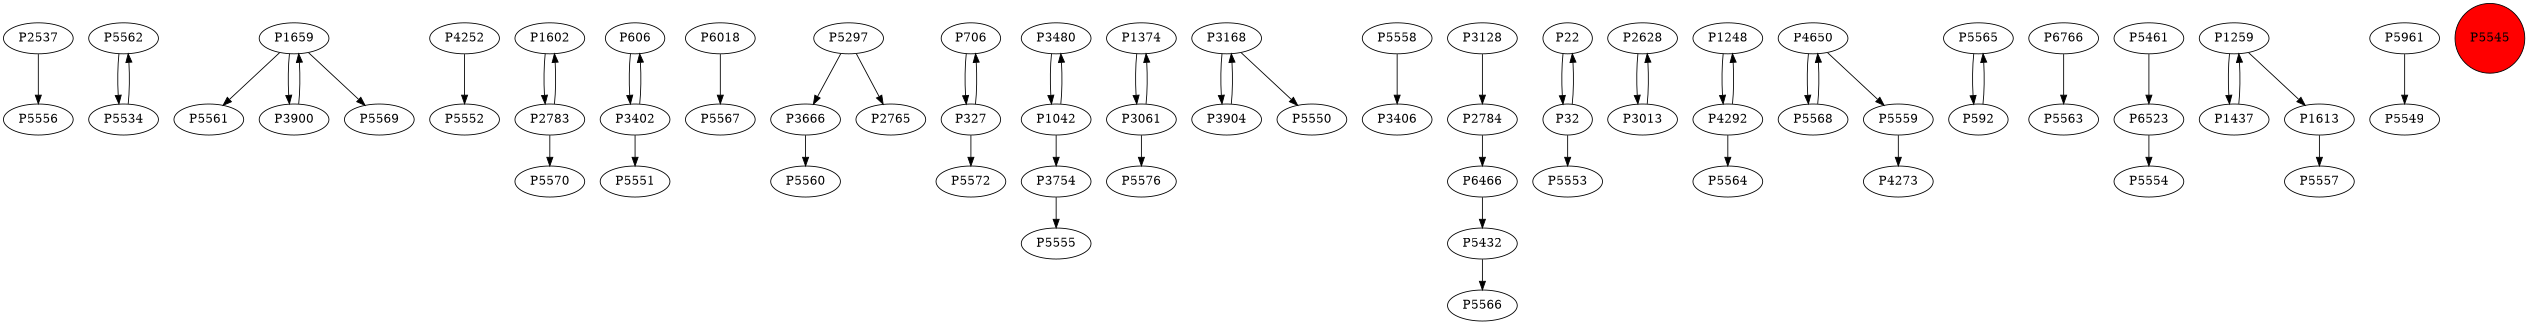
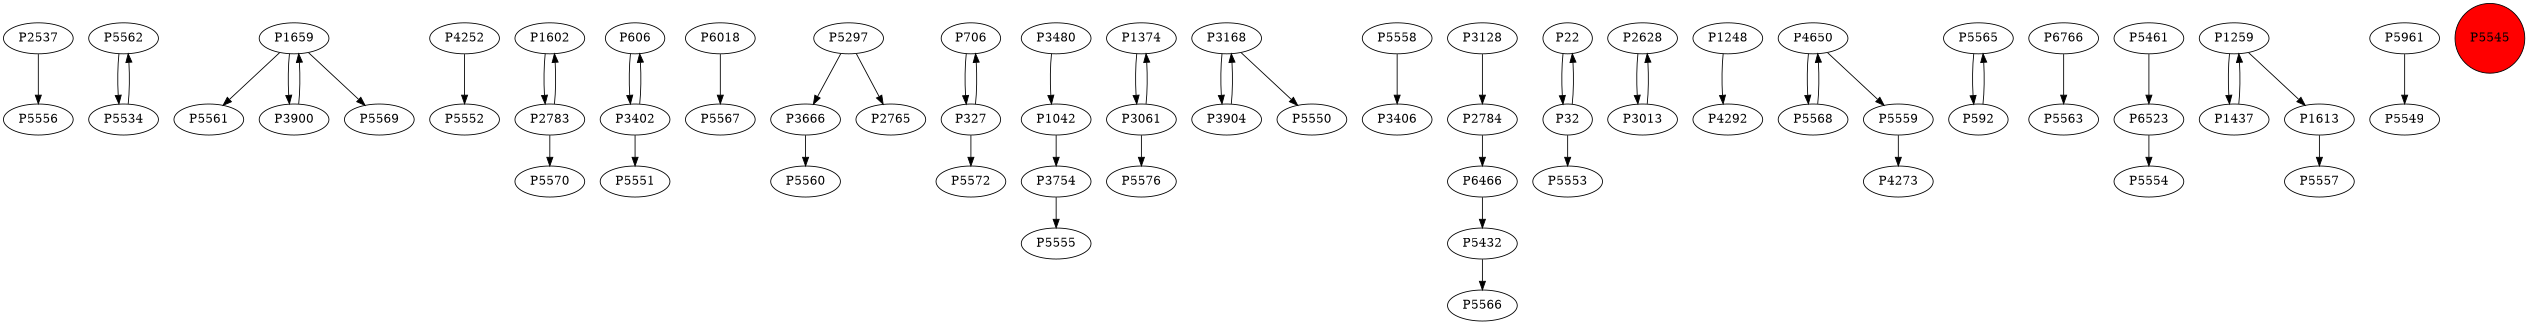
(1062, 83) -> none
(1734, 83) -> none
(1728, 182) -> none
